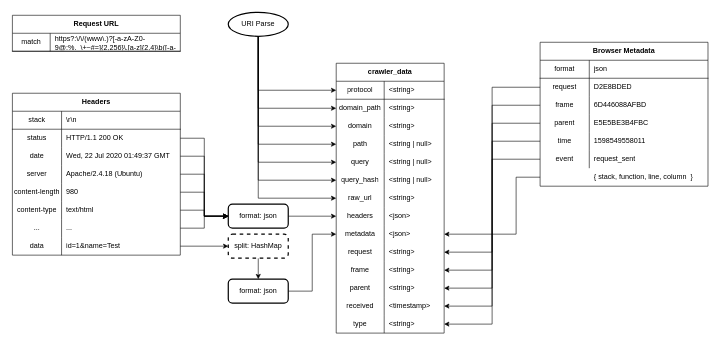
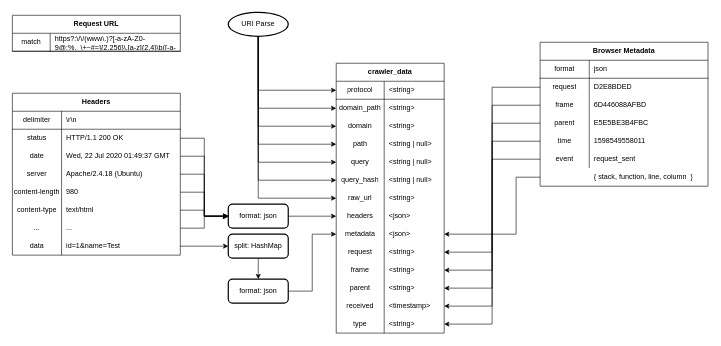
(37, 120) -> (37, 120)
(258, 246) -> (258, 246)
